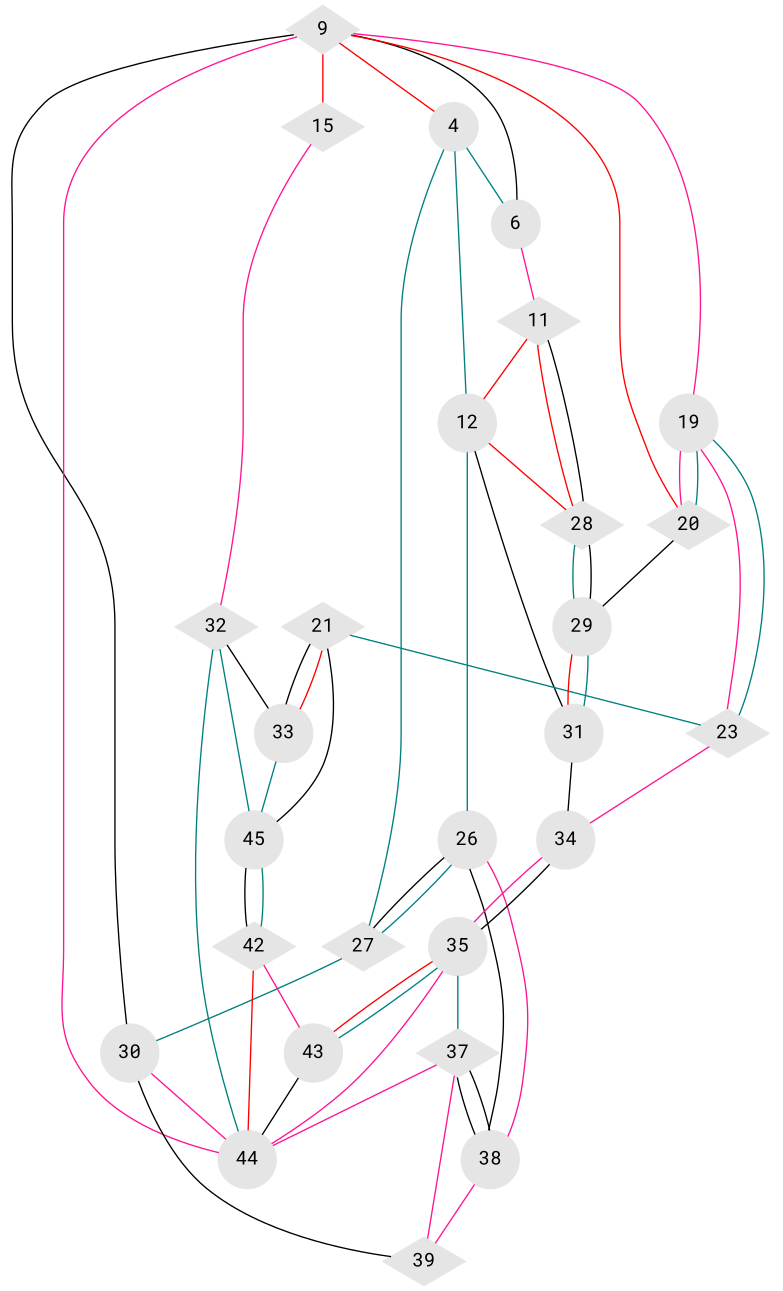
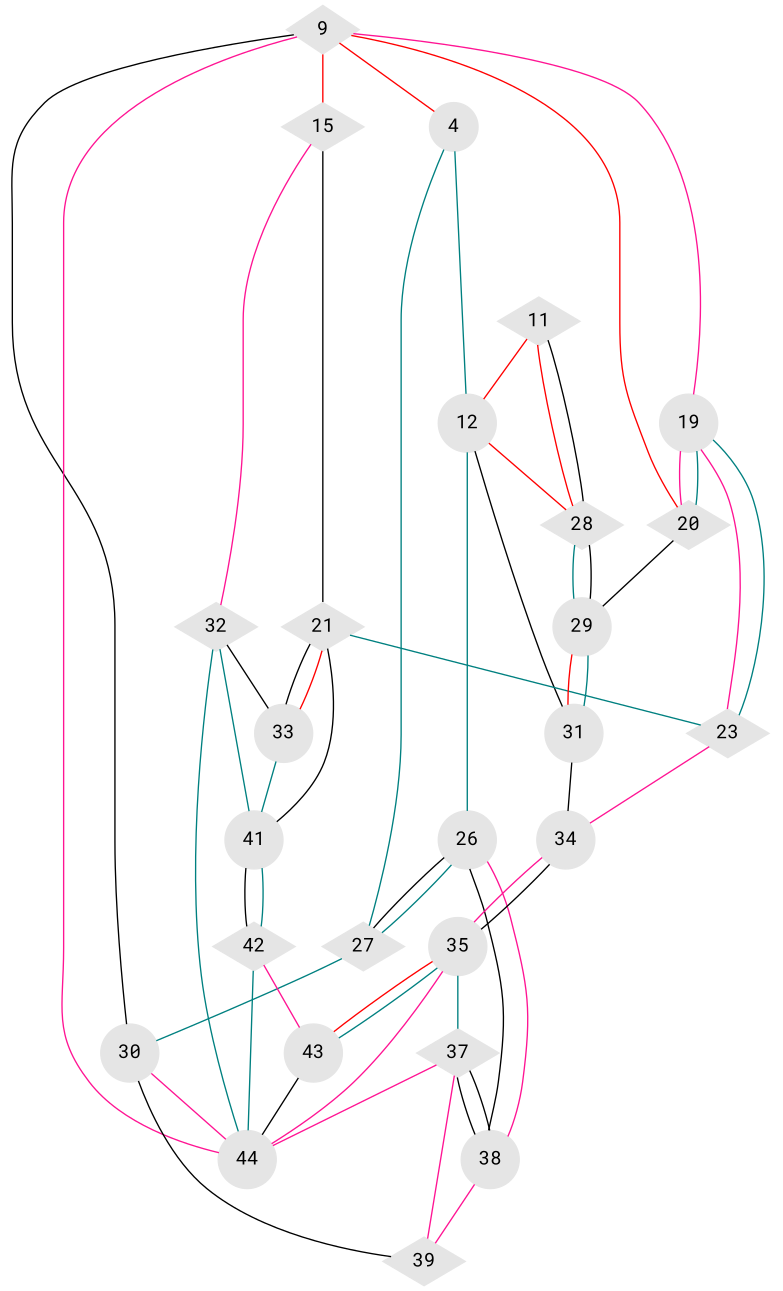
(516, 224) -> none
none -> (323, 377)
(254, 840) -> (254, 840)
(251, 1051) -> (251, 1051)
